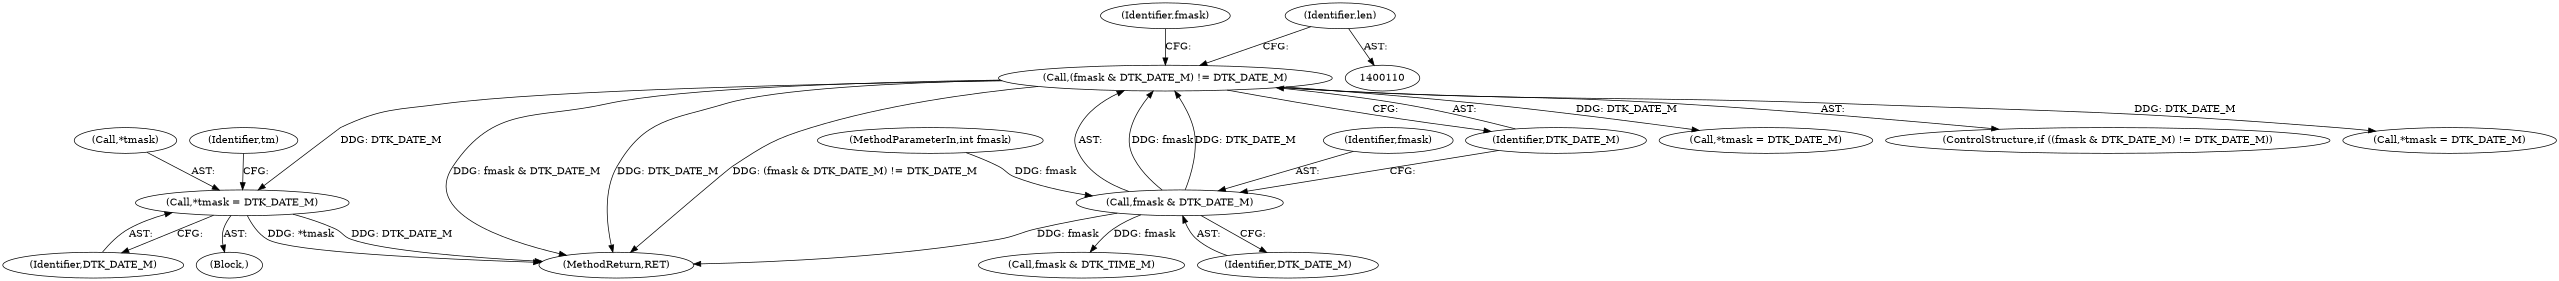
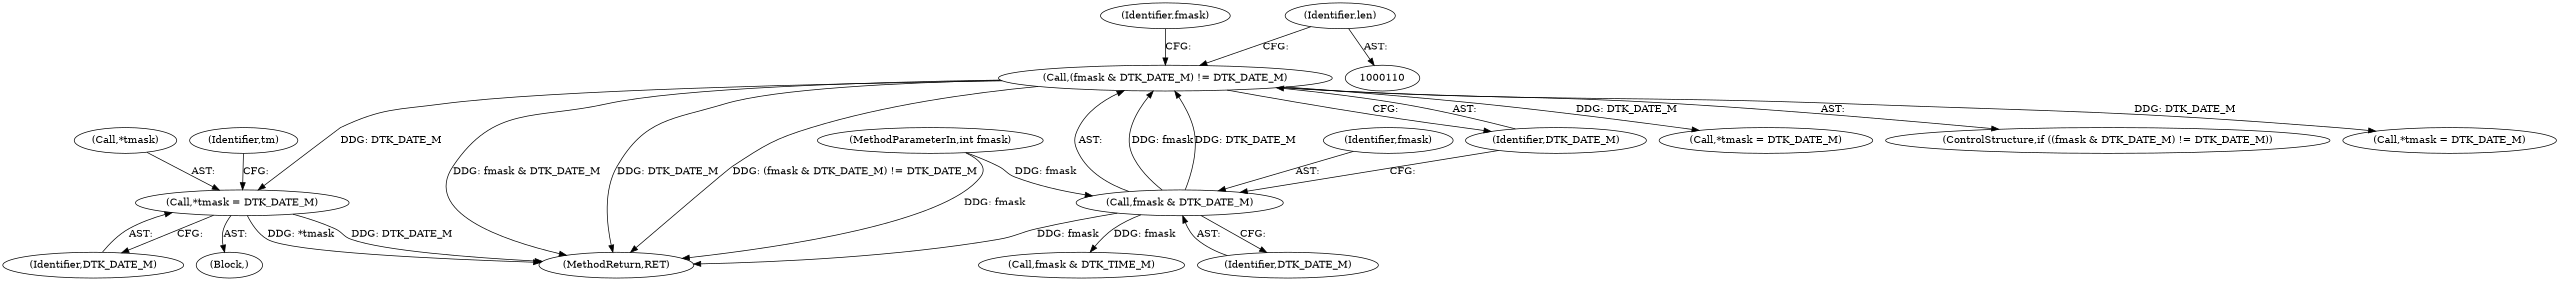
(1383, 78) -> (1383, 78)
none -> (857, 231)
